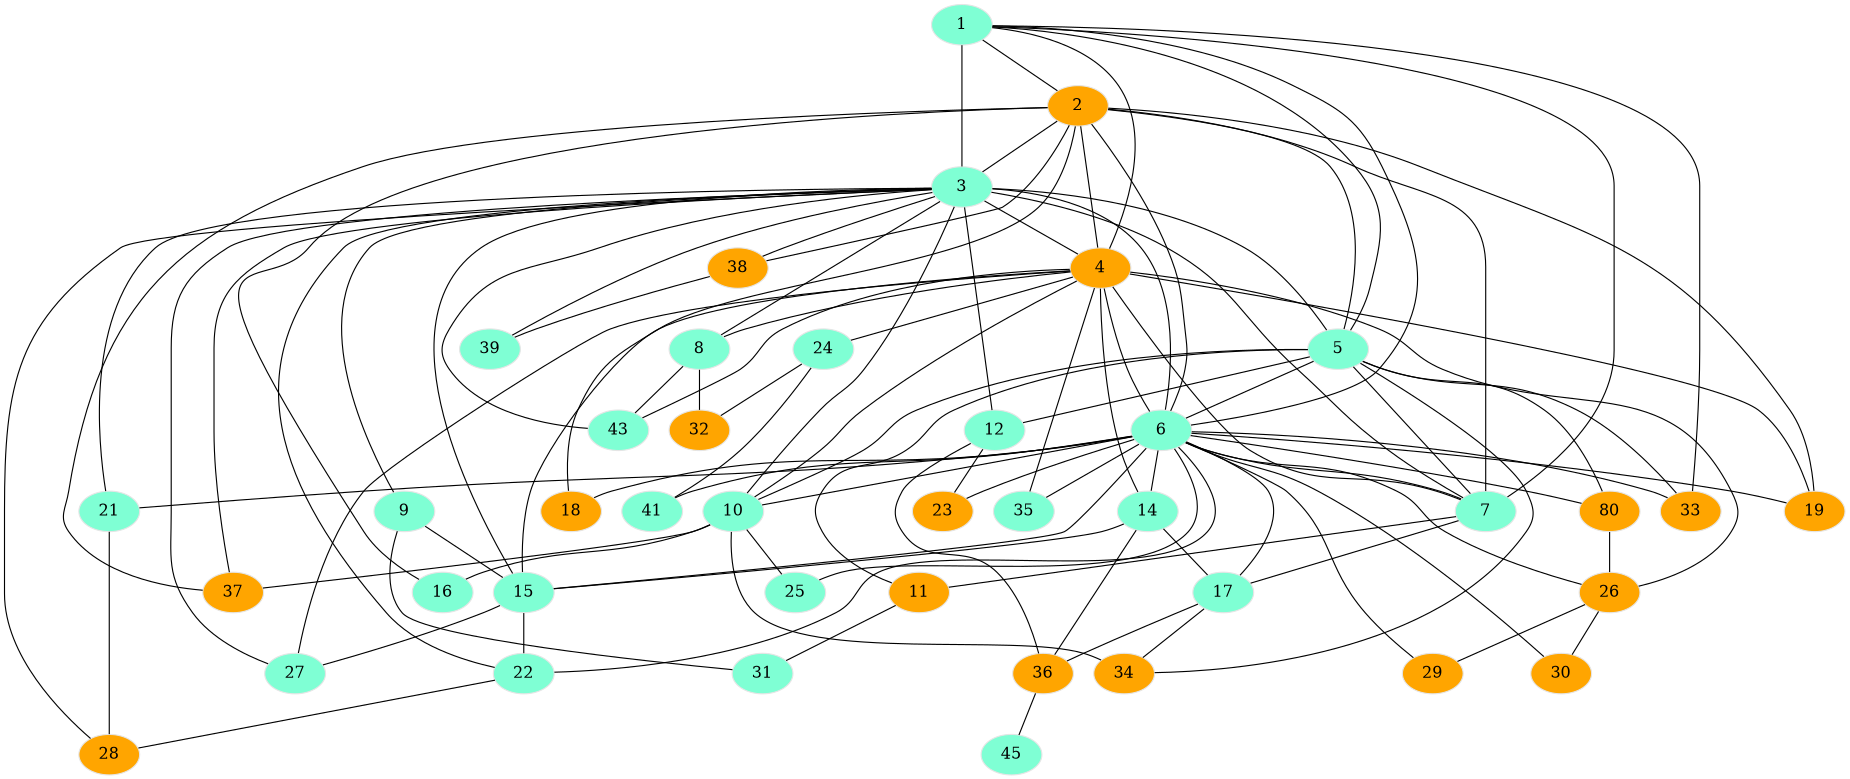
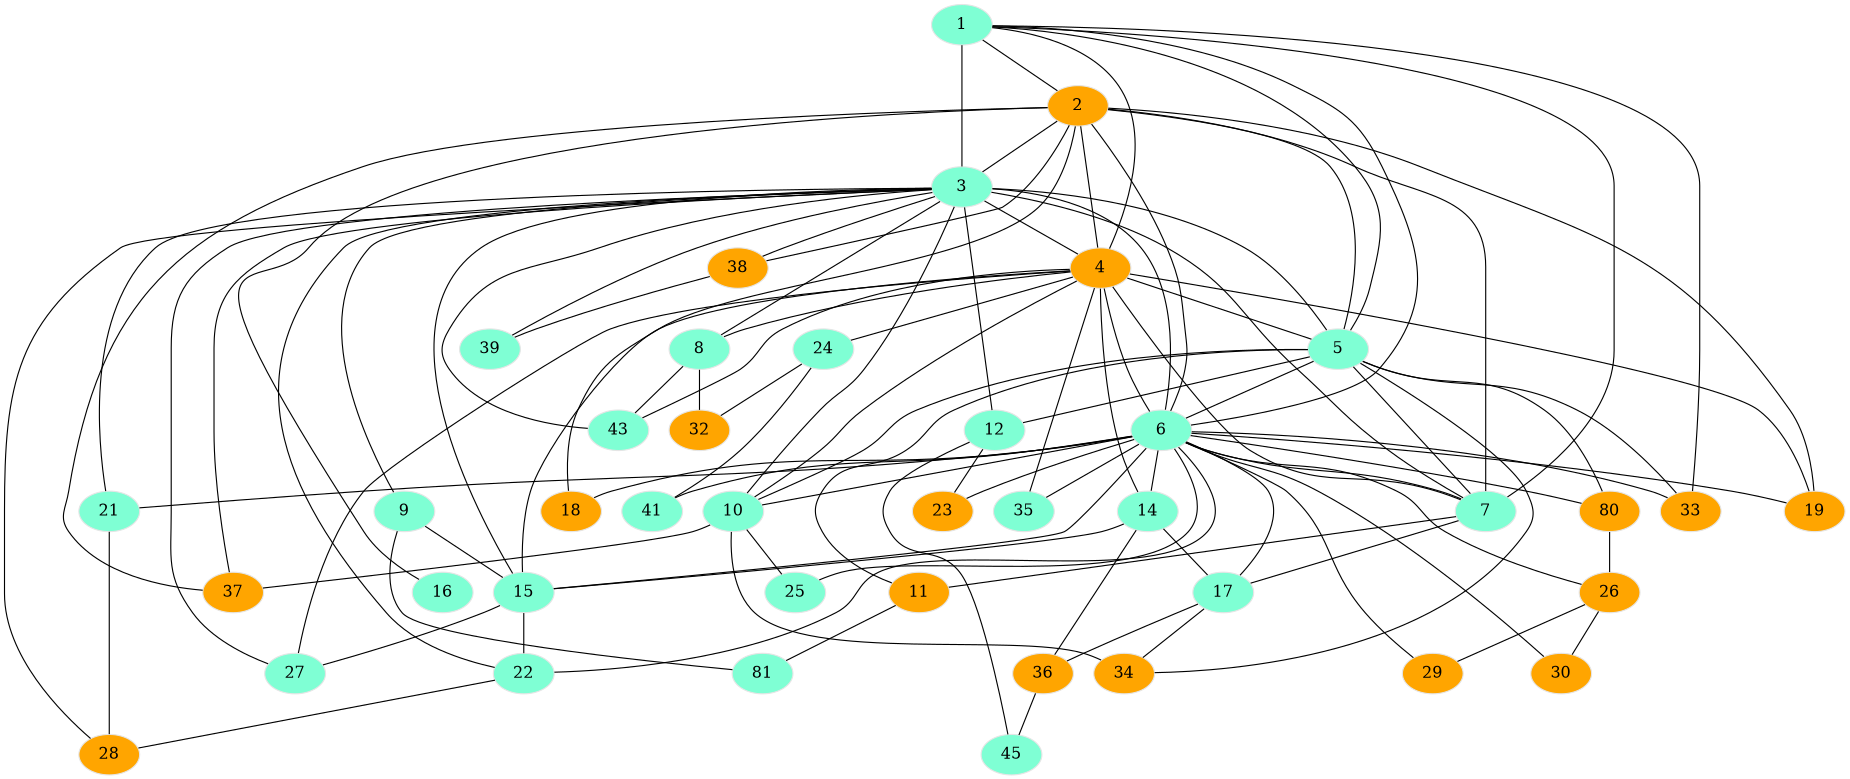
(1456, 374) -> (1219, 309)
(916, 545) -> (962, 576)
(588, 552) -> none
(763, 674) -> (763, 674)
